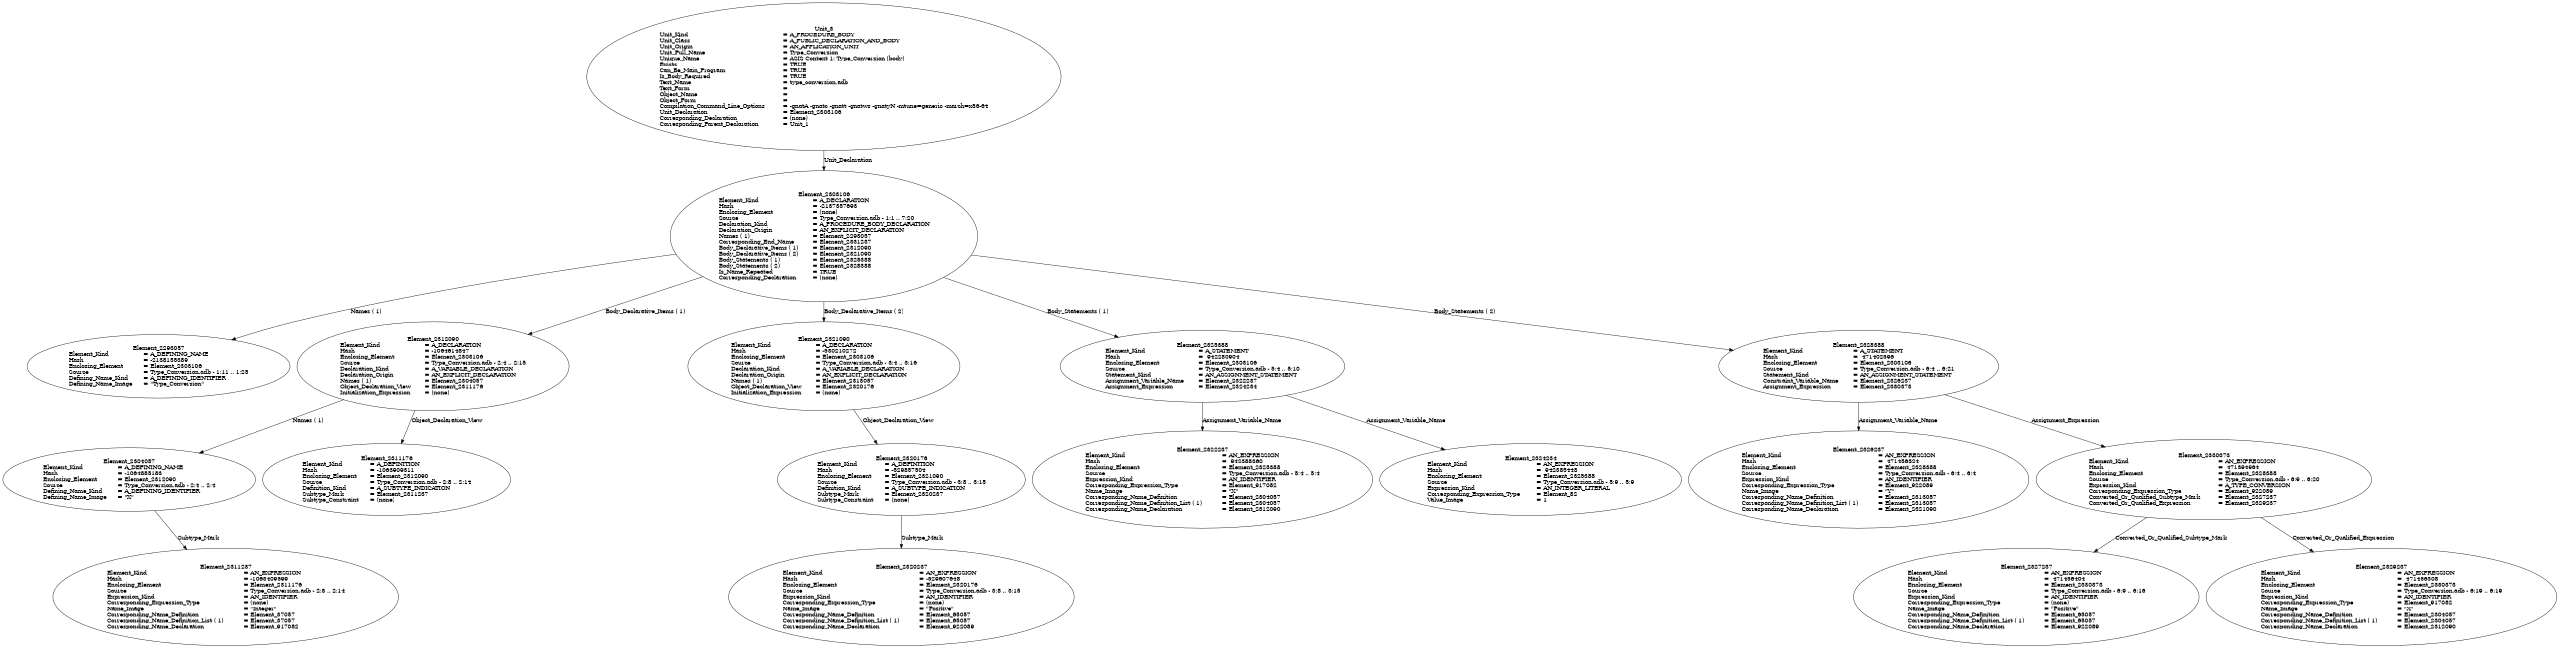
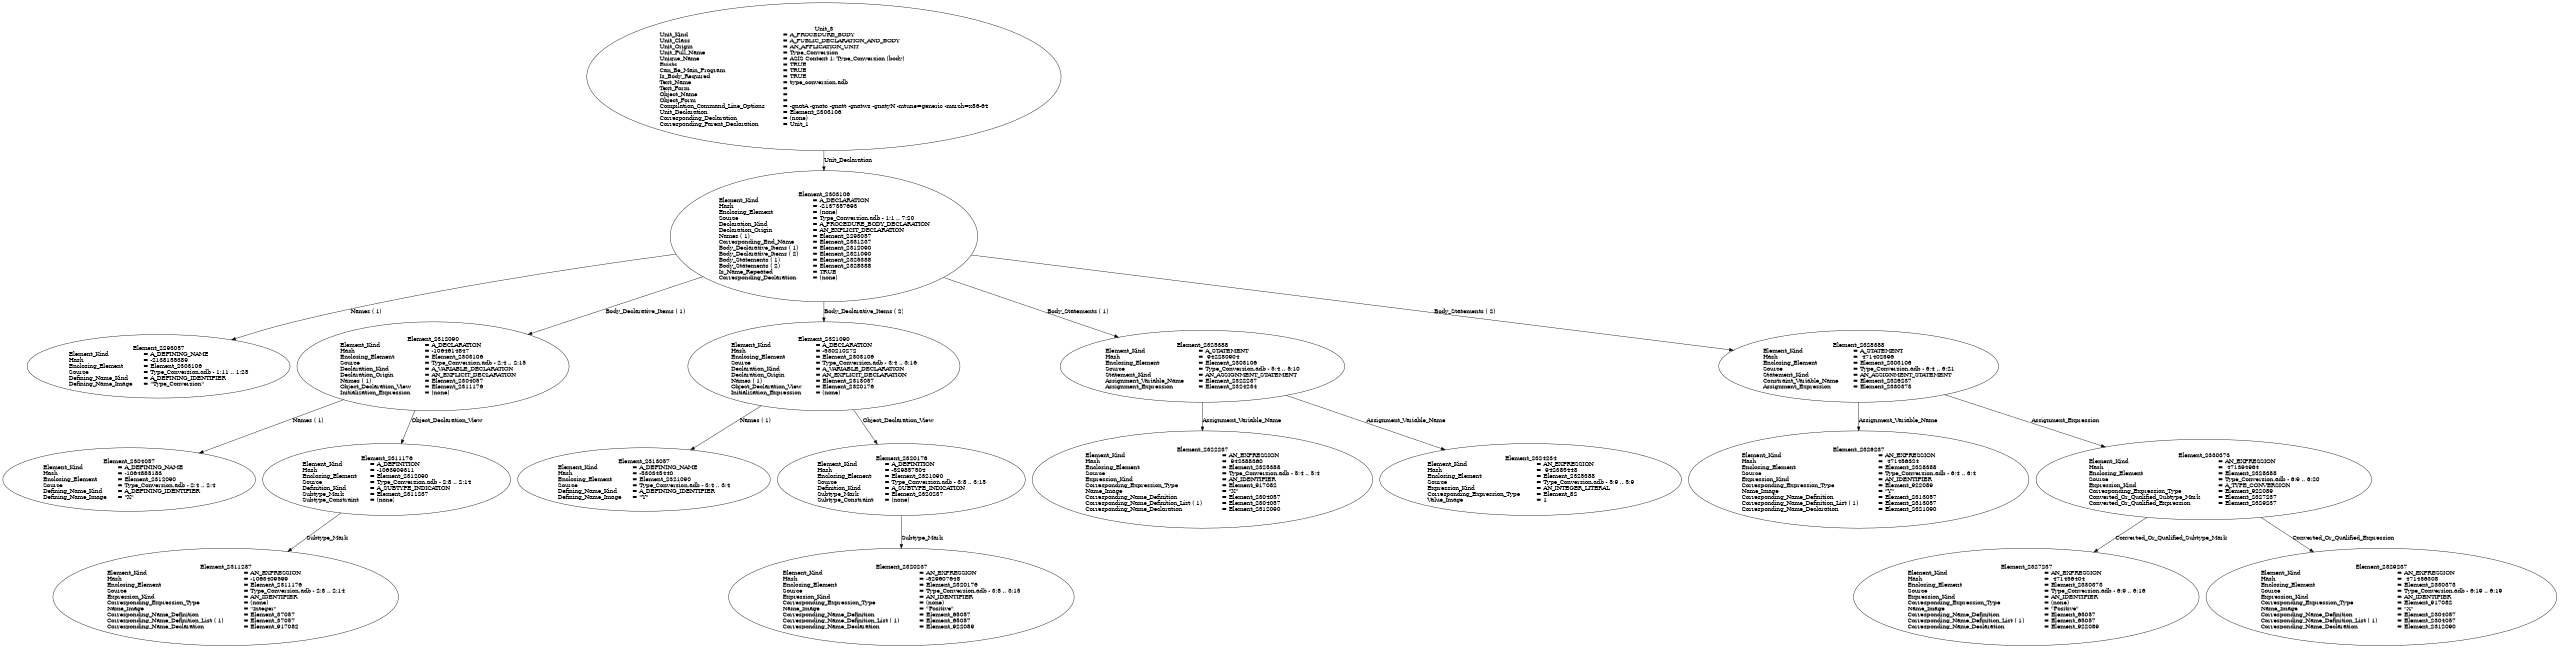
none -> (644, 480)
(169, 529) -> (316, 531)
